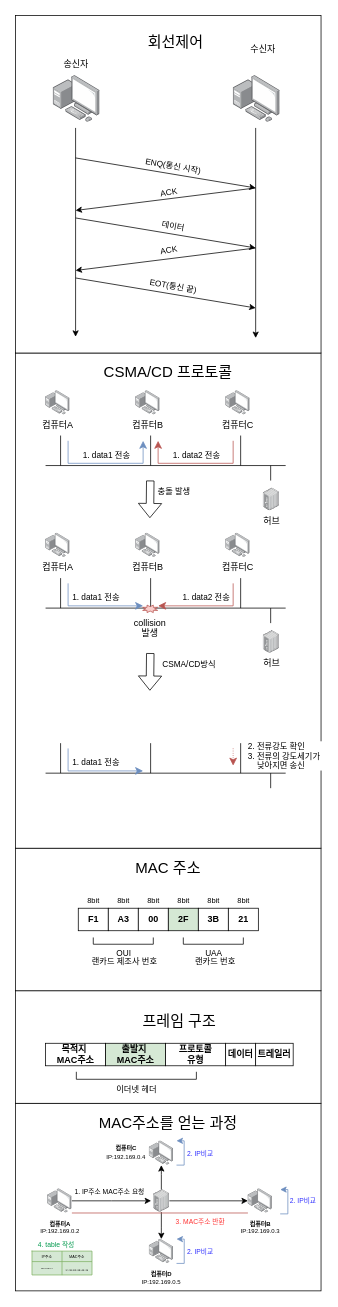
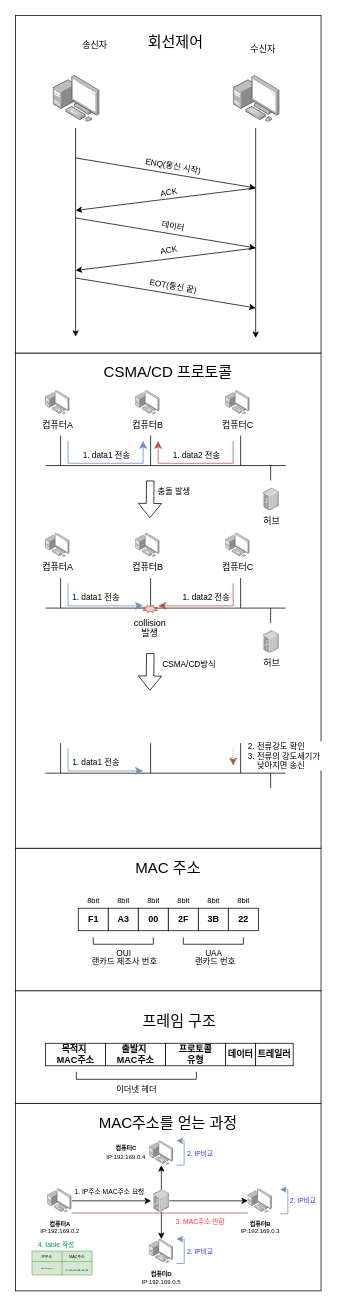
(76, 64) -> (95, 45)
(183, 919) -> (183, 919)
(243, 919) -> (243, 919)
(135, 1054) -> (135, 1054)
